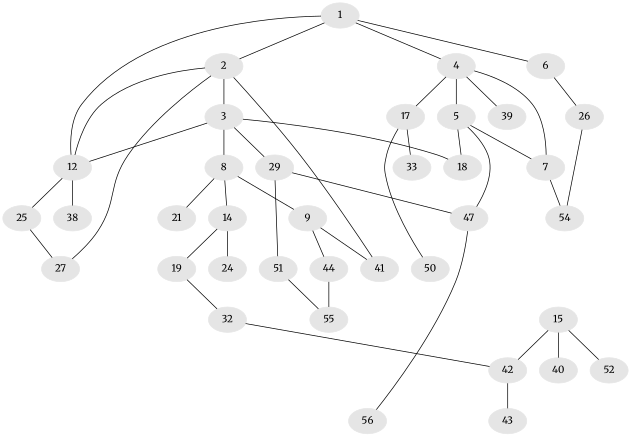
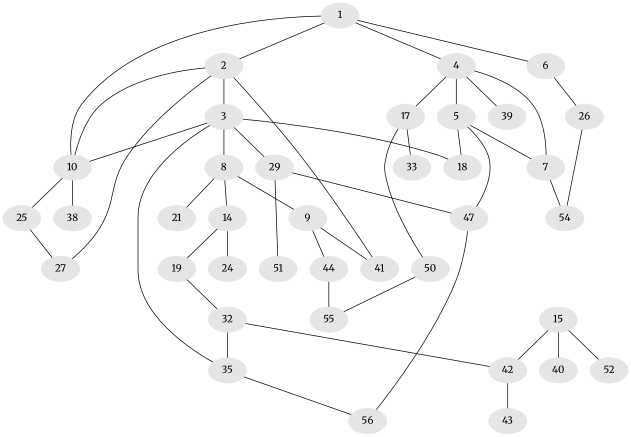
(73, 168) -> (73, 168)
(303, 294) -> (380, 294)
none -> (227, 370)
